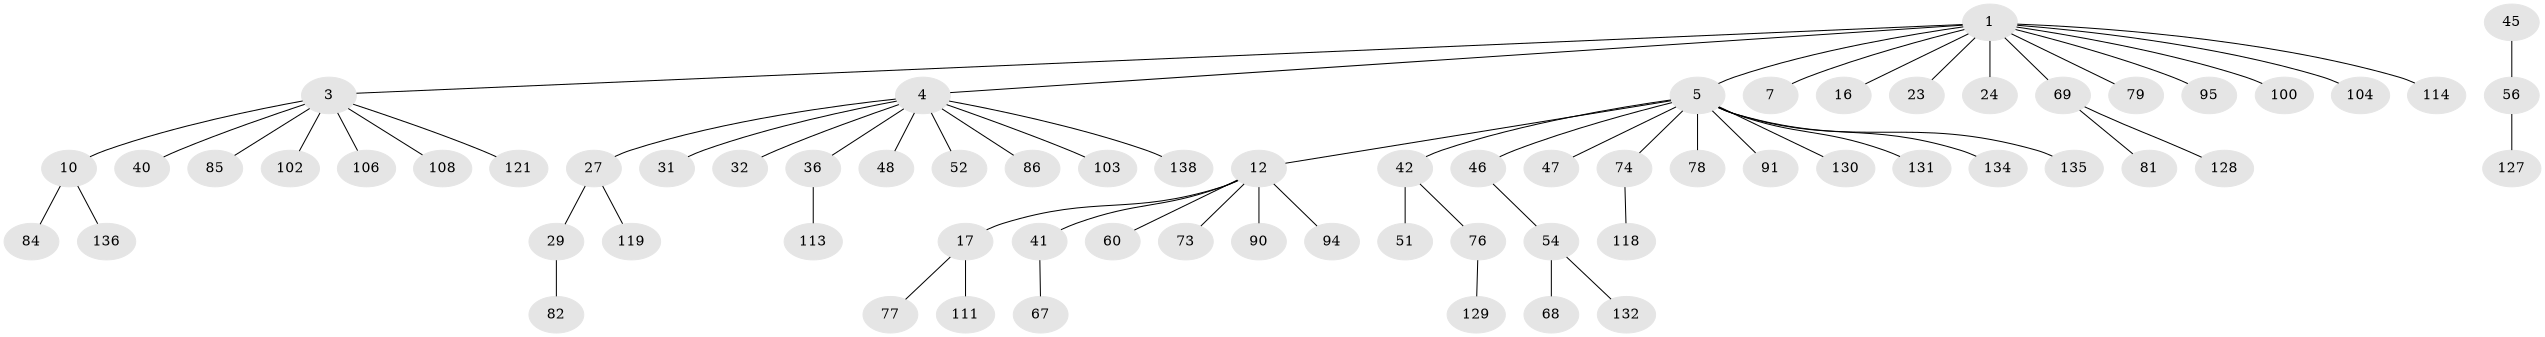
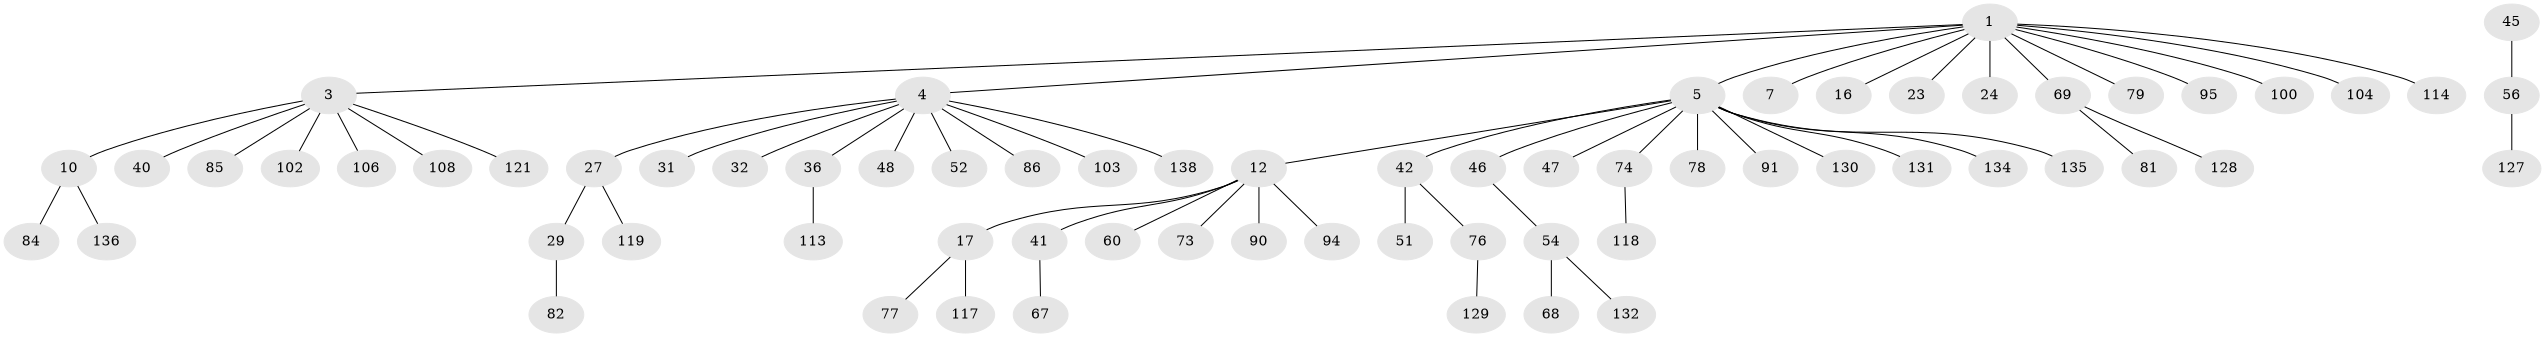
(966, 315) -> (966, 315)
